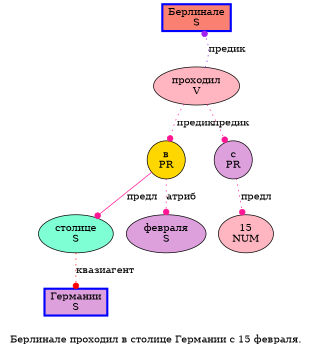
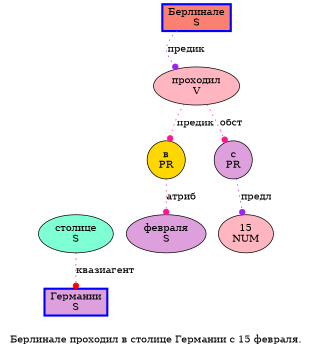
(208, 52) -> (167, 47)
(231, 123) -> (231, 123)
(126, 193) -> none
(239, 194) -> (239, 194)
